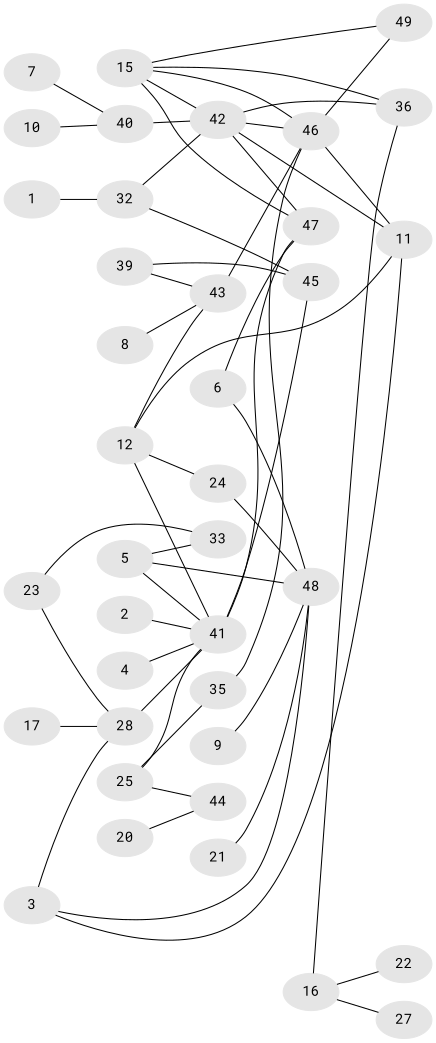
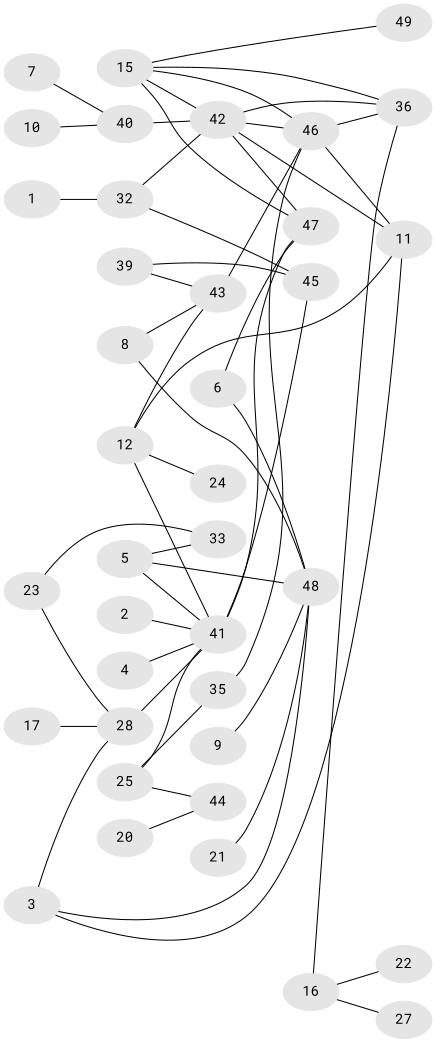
(358, 77) -> (358, 119)
(266, 534) -> (240, 450)
